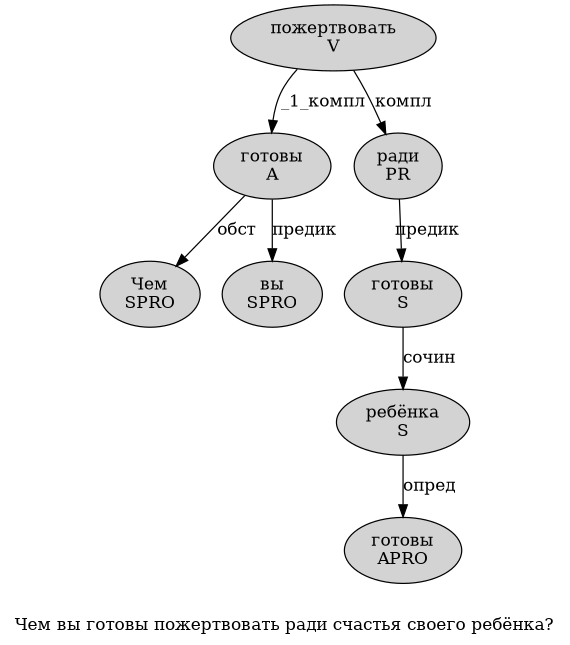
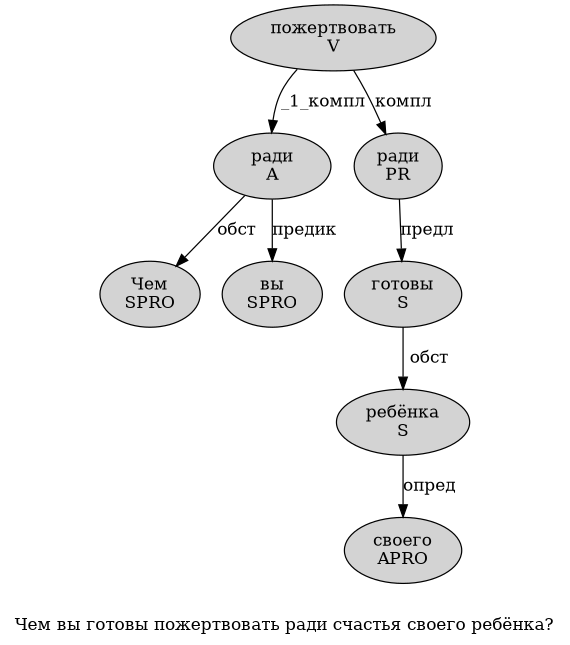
(272, 166) -> (272, 166)
(428, 230) -> (428, 230)
(429, 358) -> (429, 358)
(403, 550) -> (403, 550)
